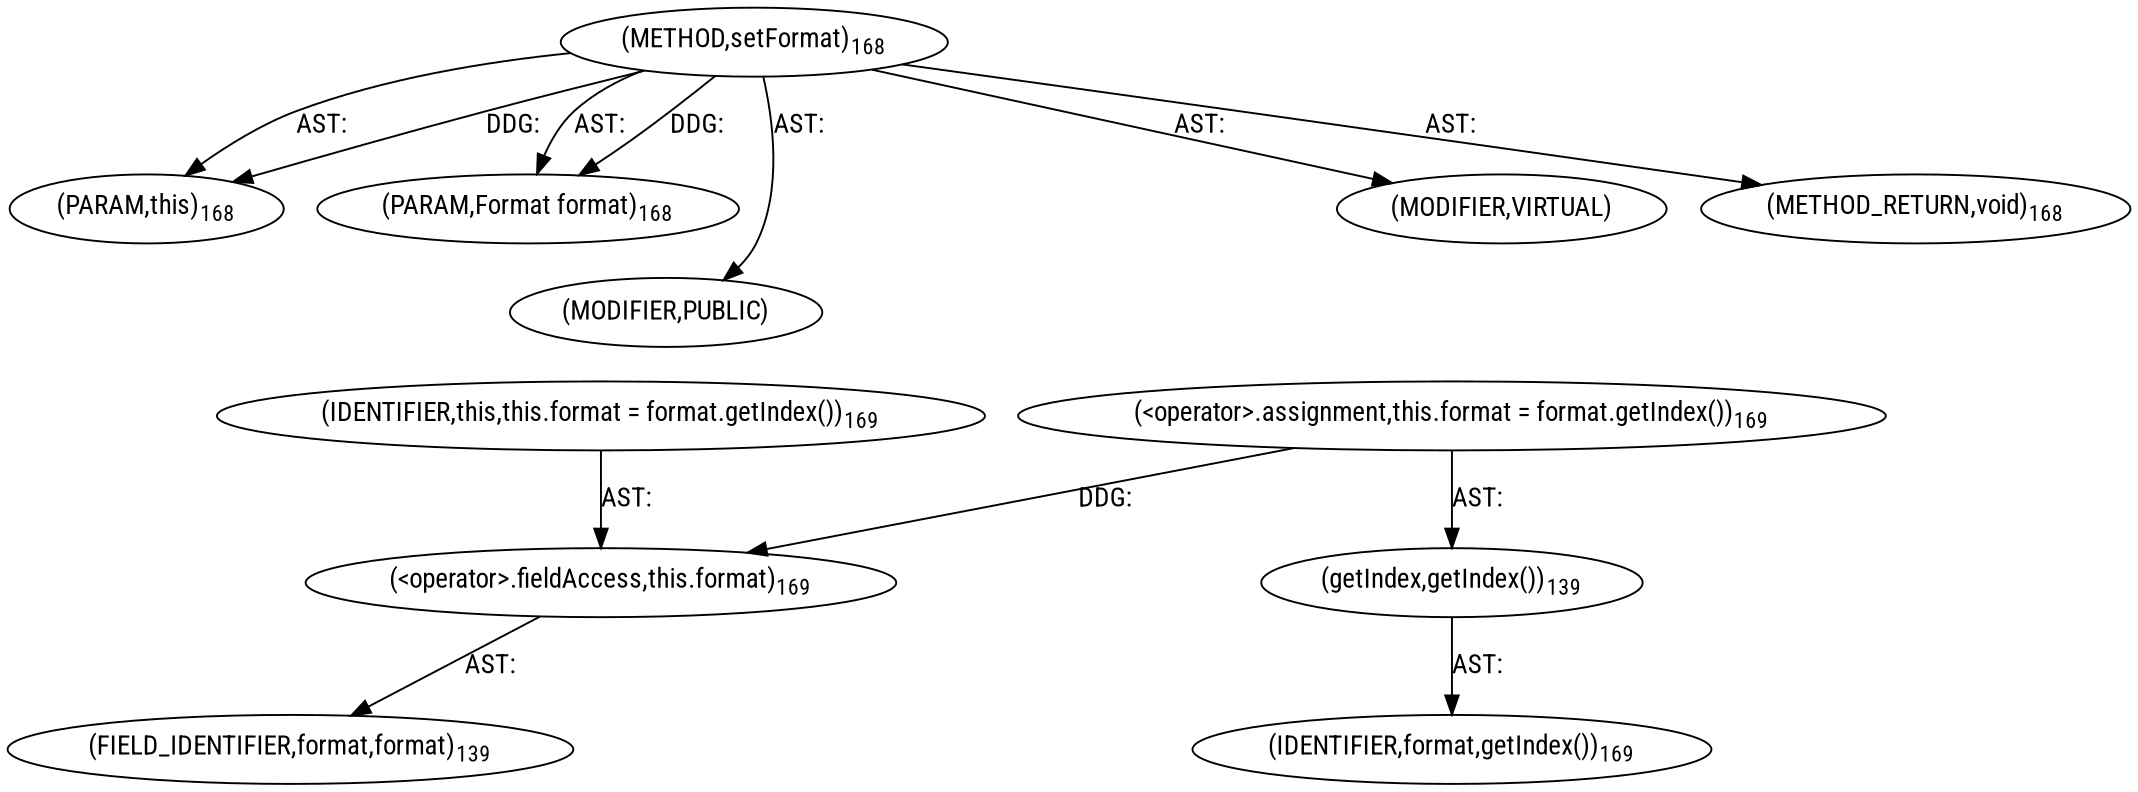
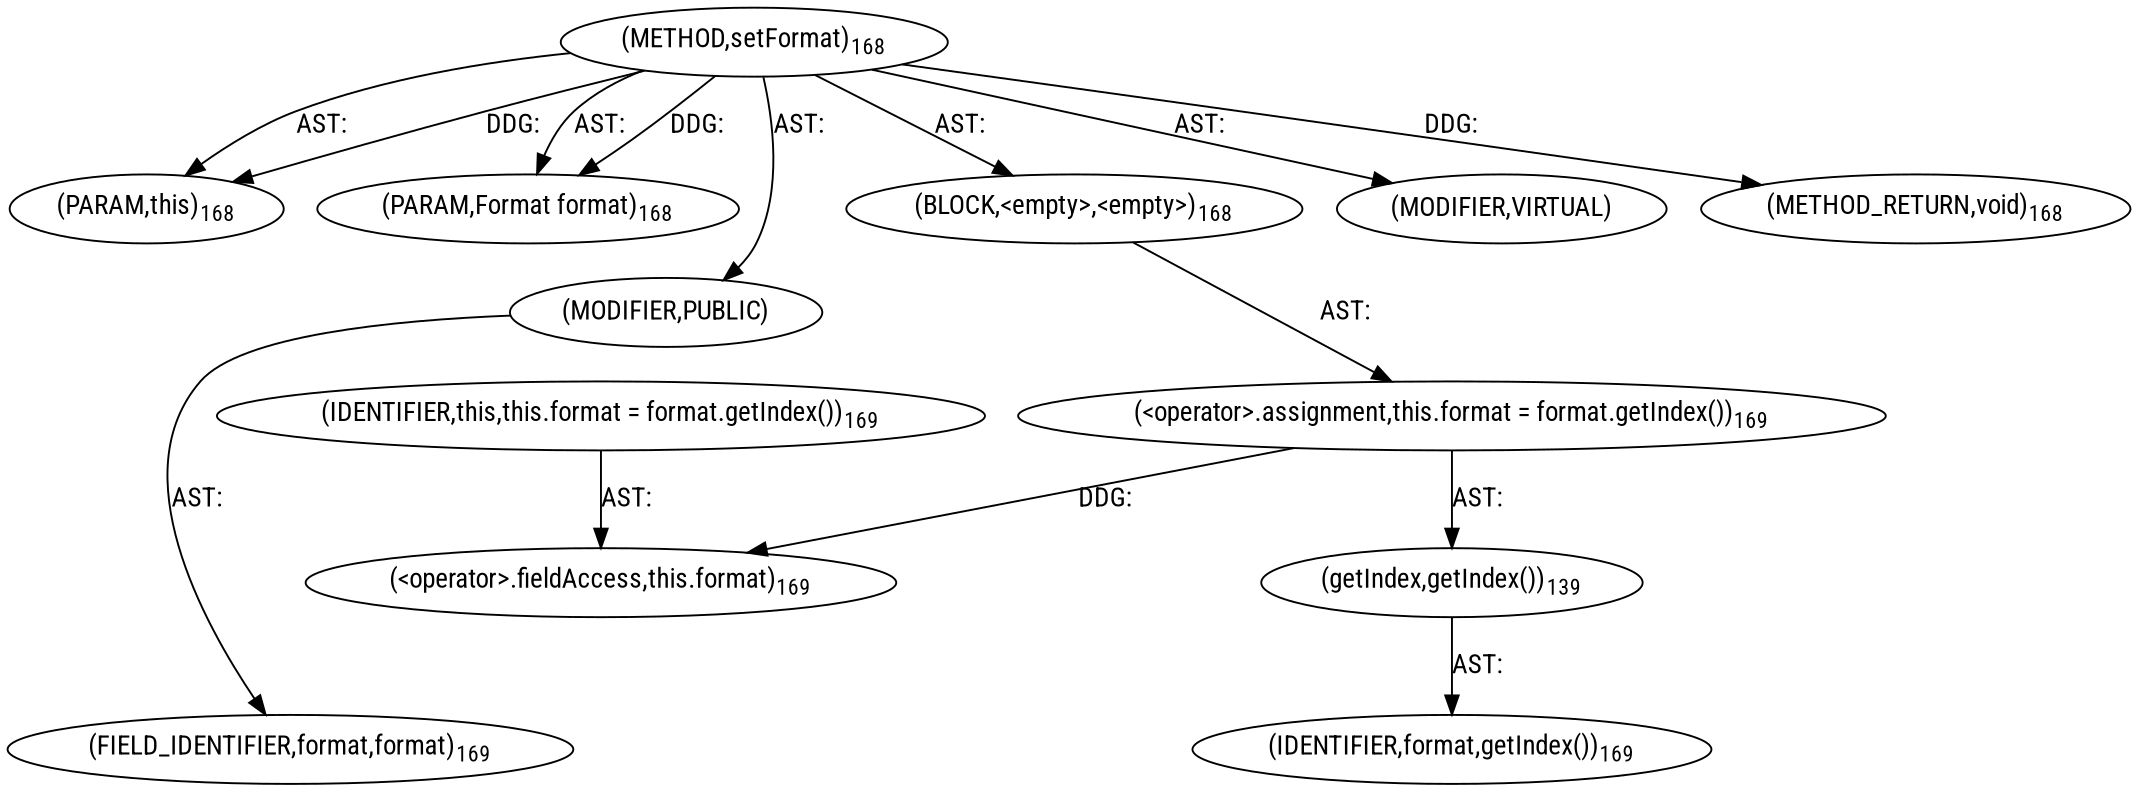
(1454, 126) -> (1454, 126)
none -> (1074, 209)
(454, 662) -> (195, 391)
(474, 747) -> (474, 747)
